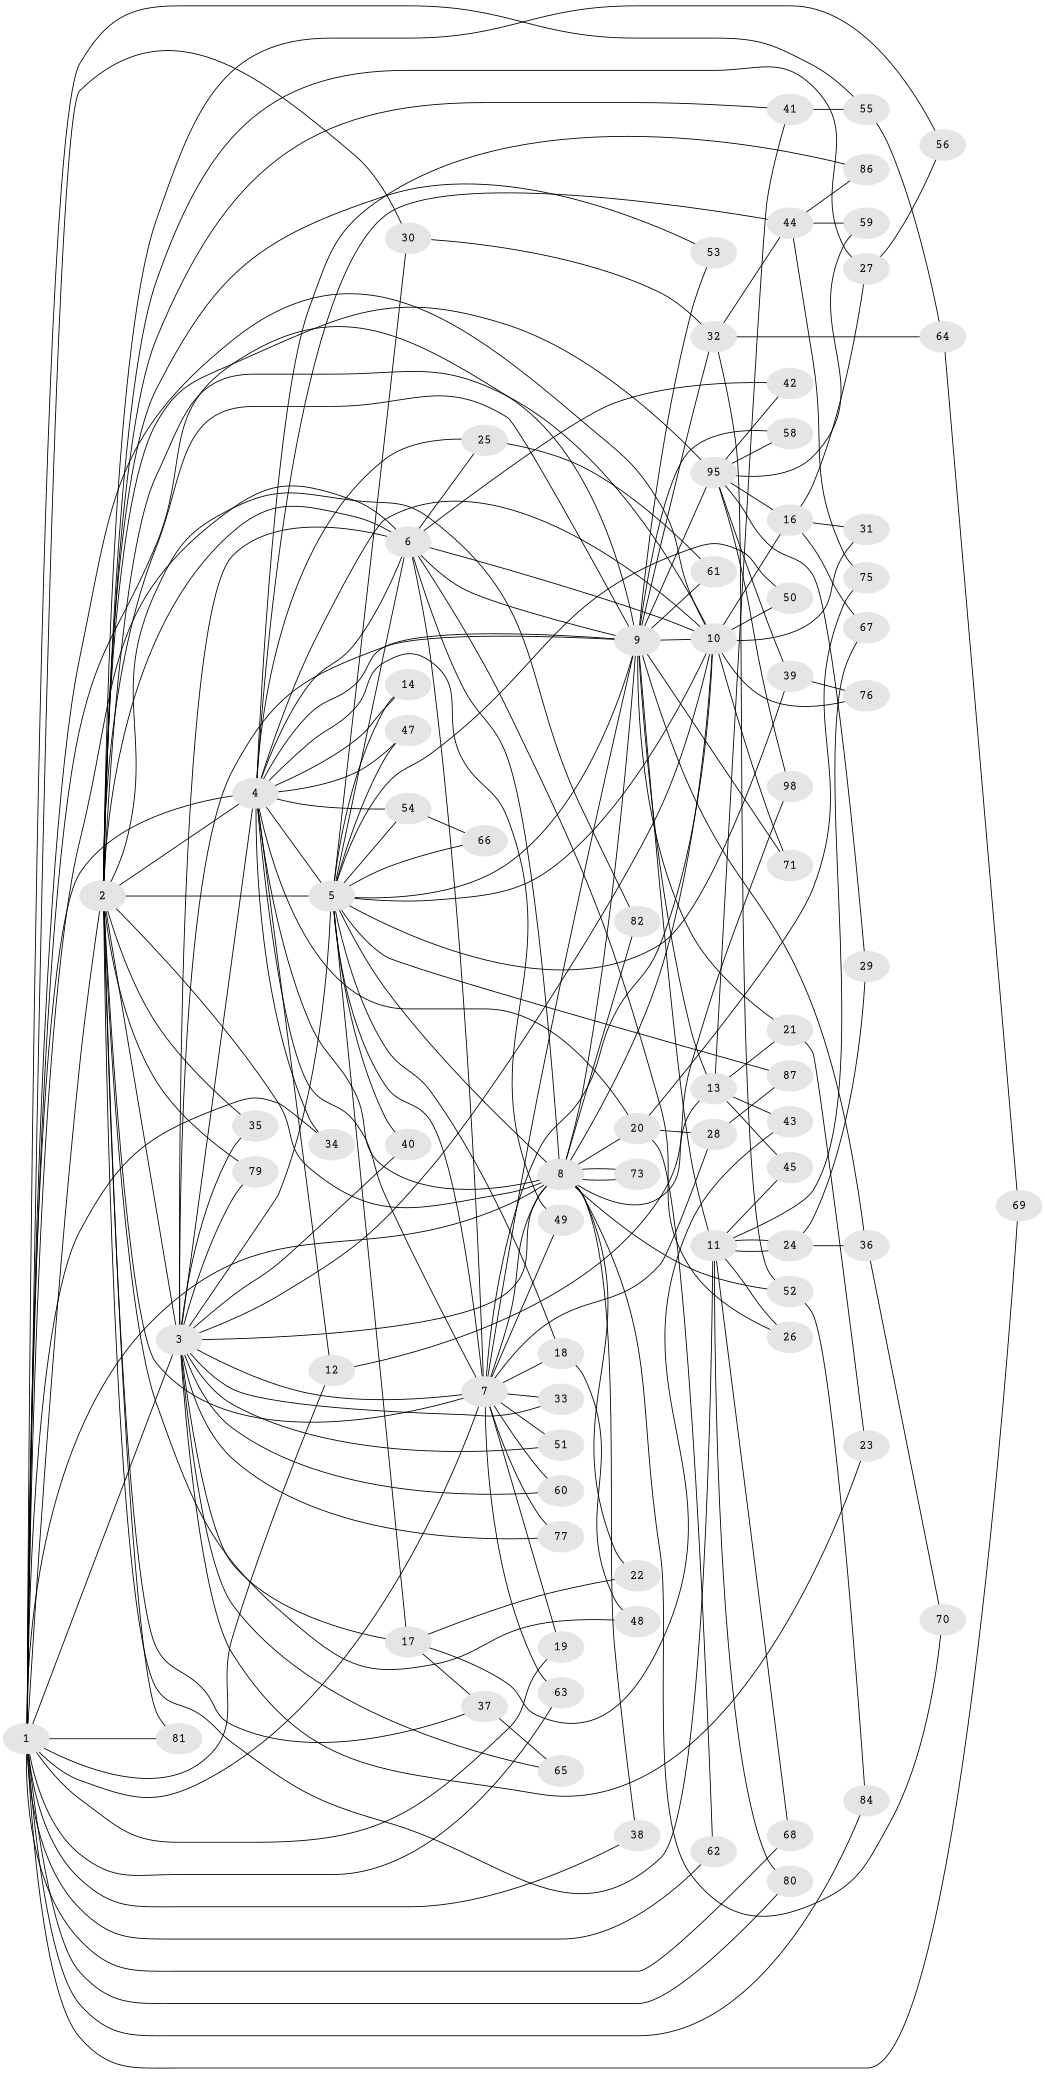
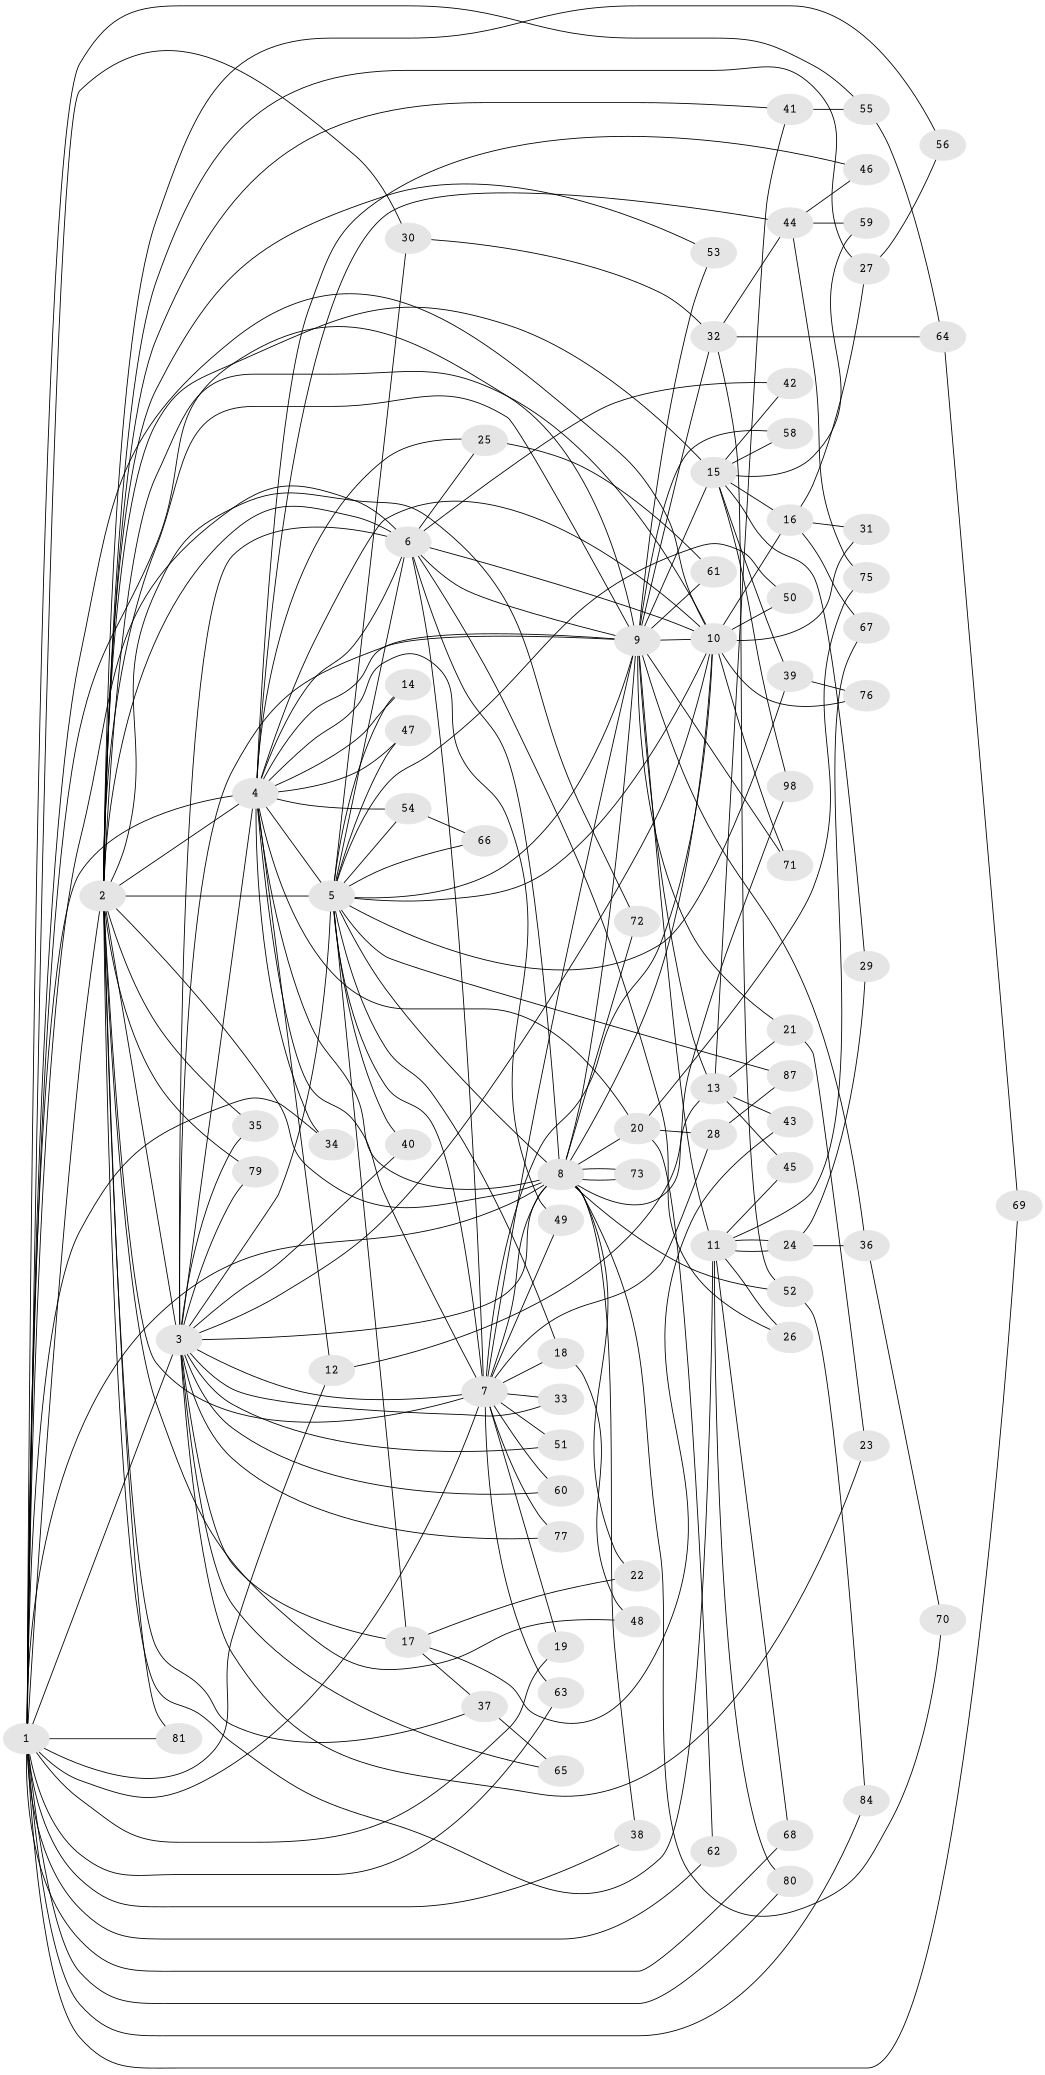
(866, 170) -> (866, 170)
(714, 473) -> (714, 473)
(637, 922) -> (637, 922)
